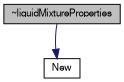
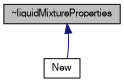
(56, 36) -> (68, 46)
